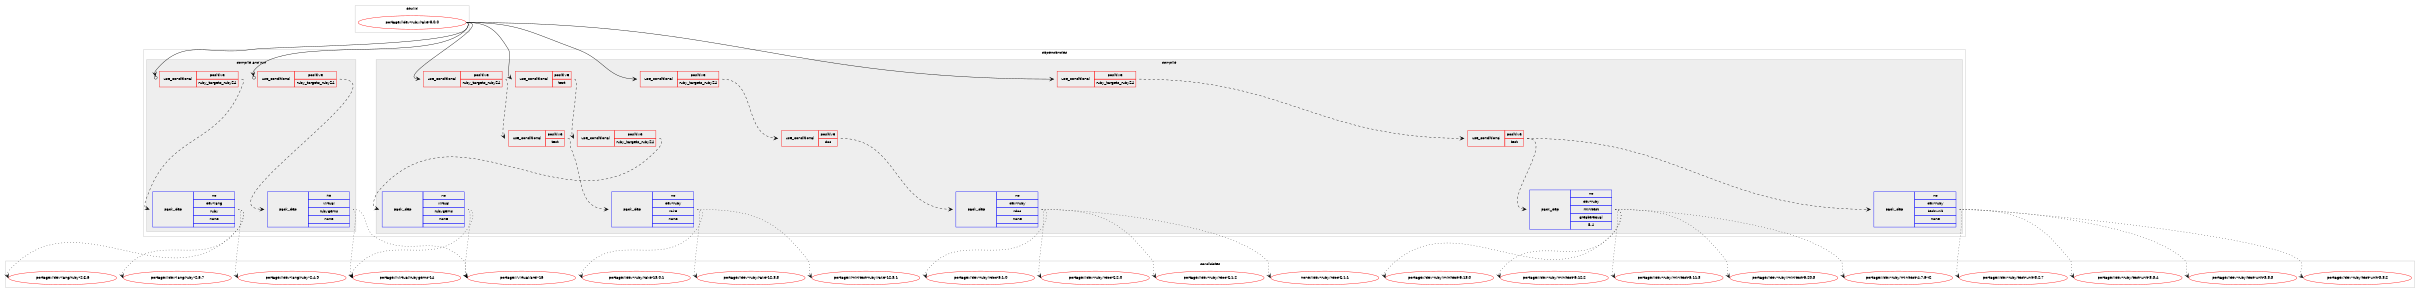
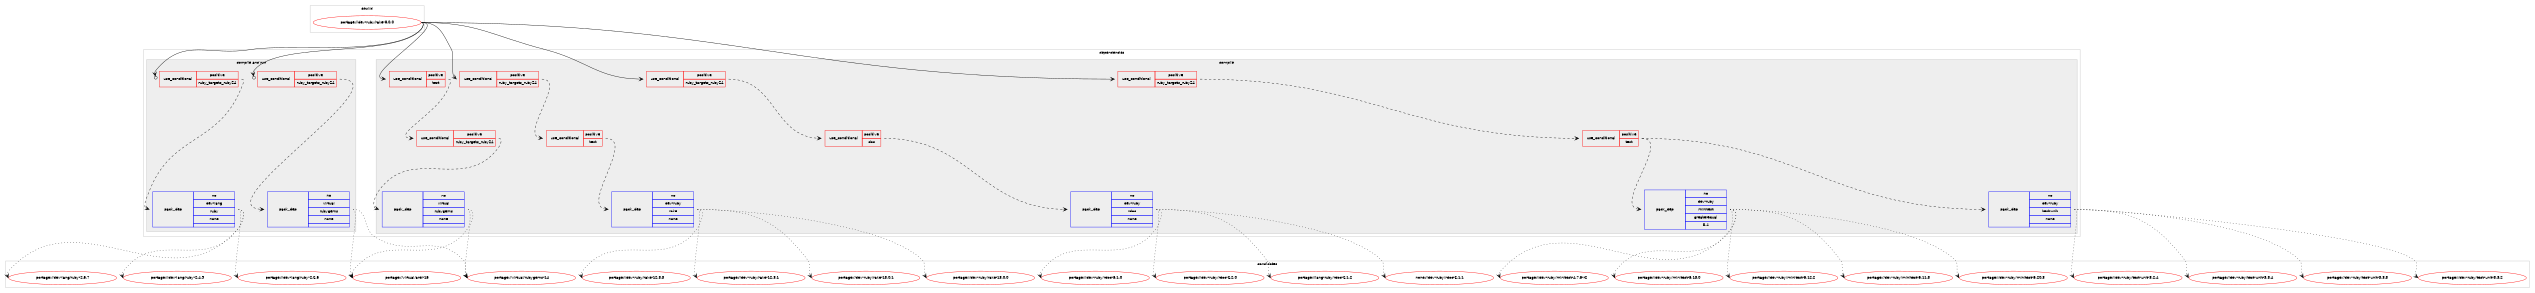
(866, 278) -> (751, 278)
none -> (981, 278)
(1210, 278) -> (1325, 278)
(2013, 278) -> (2128, 278)
